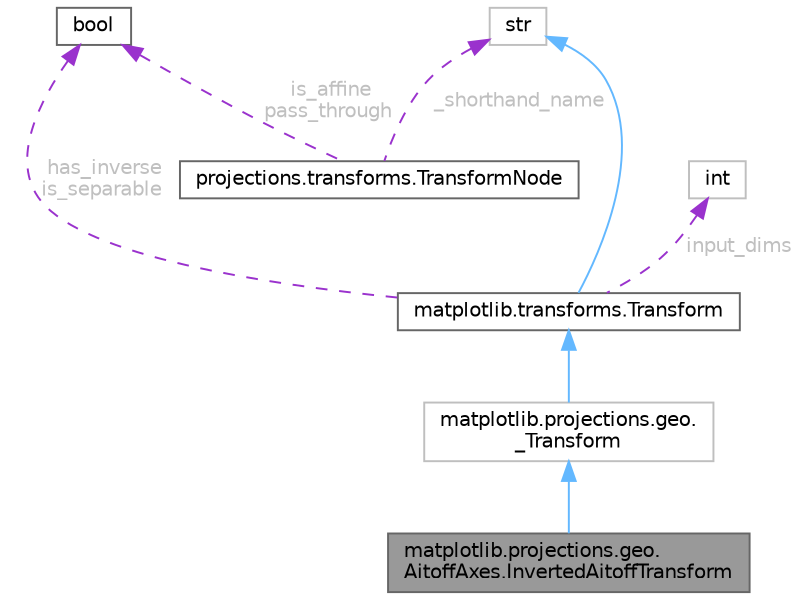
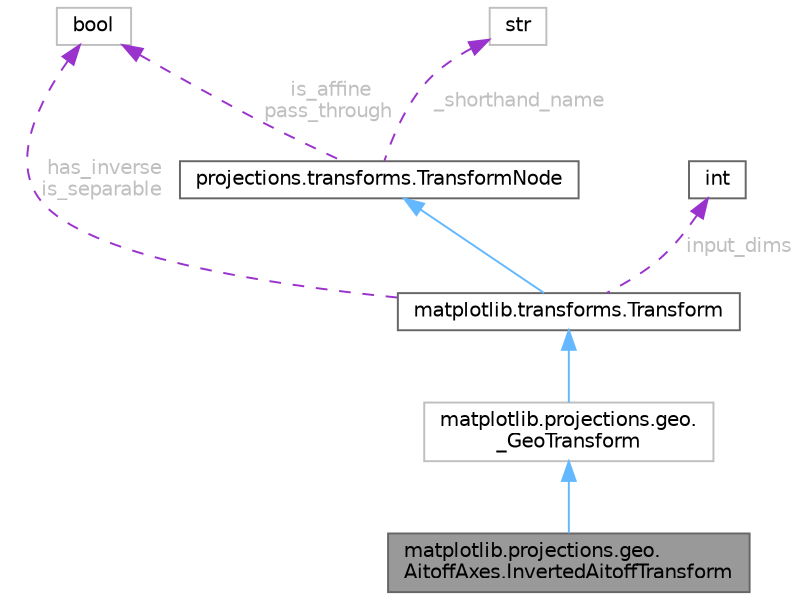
(94, 26) -> (94, 26)
(621, 161) -> (482, 251)
(717, 180) -> (717, 180)
(569, 432) -> (569, 432)
